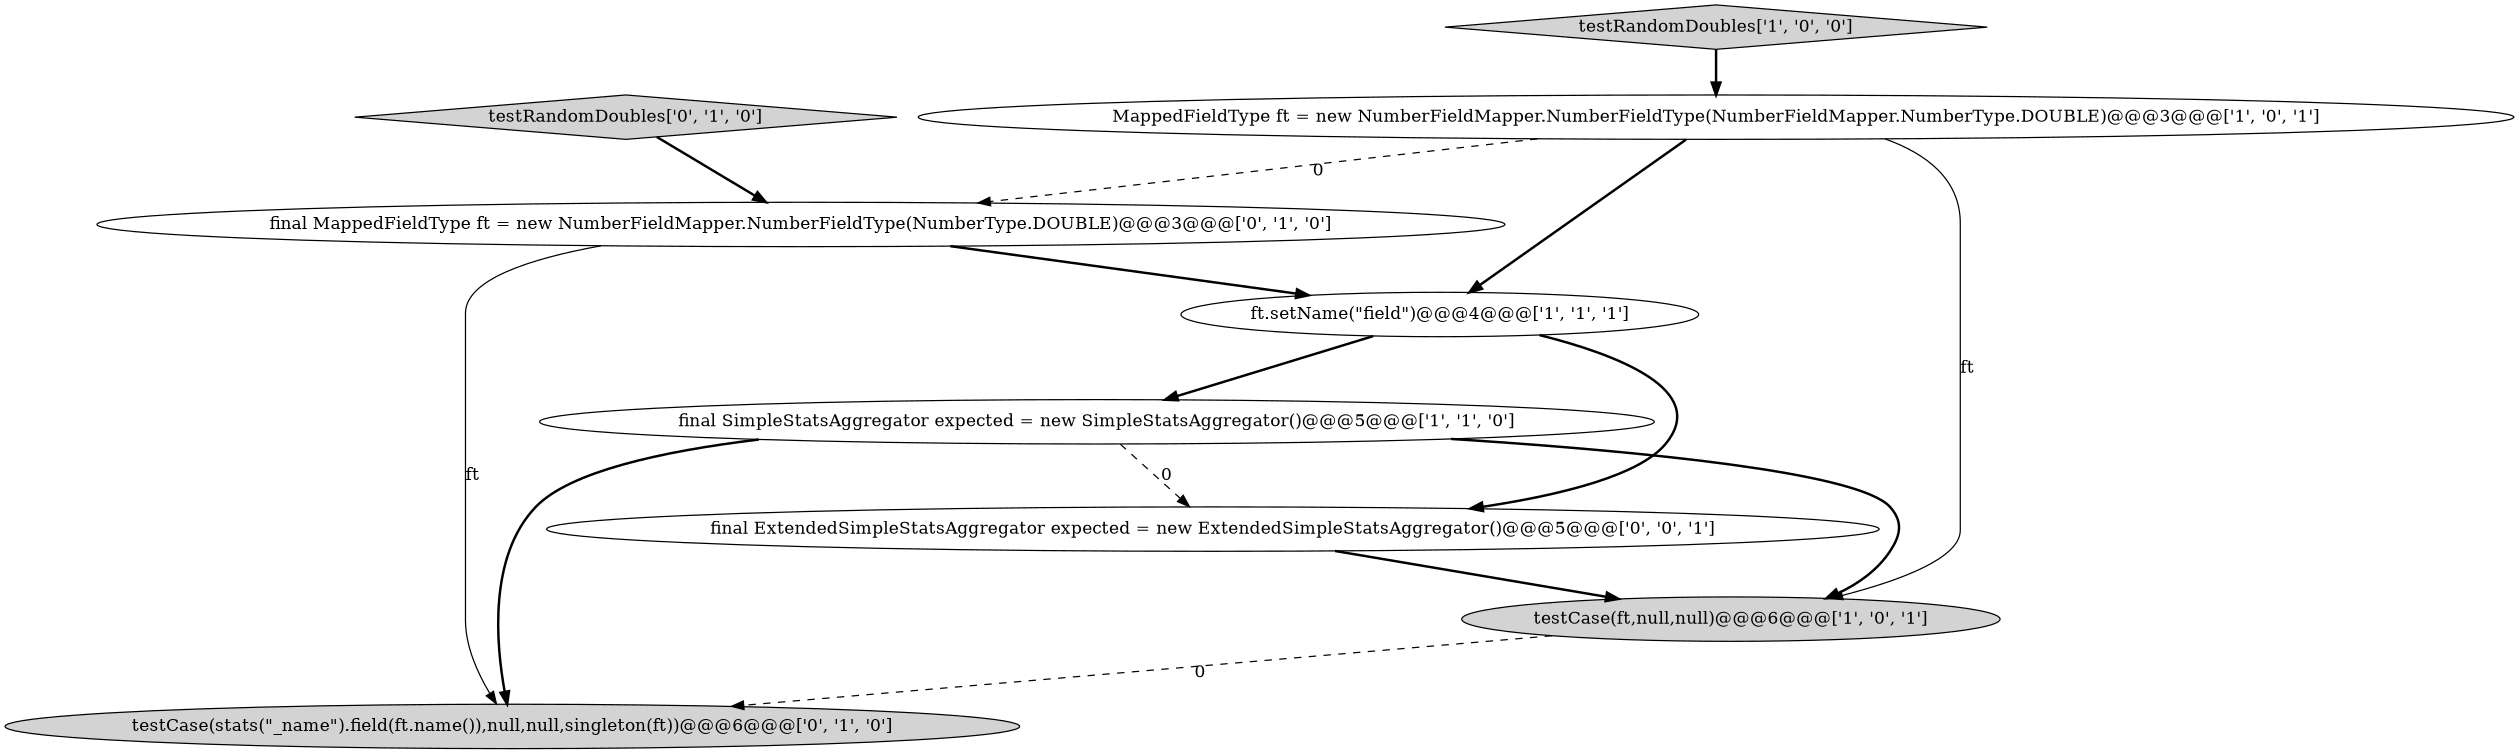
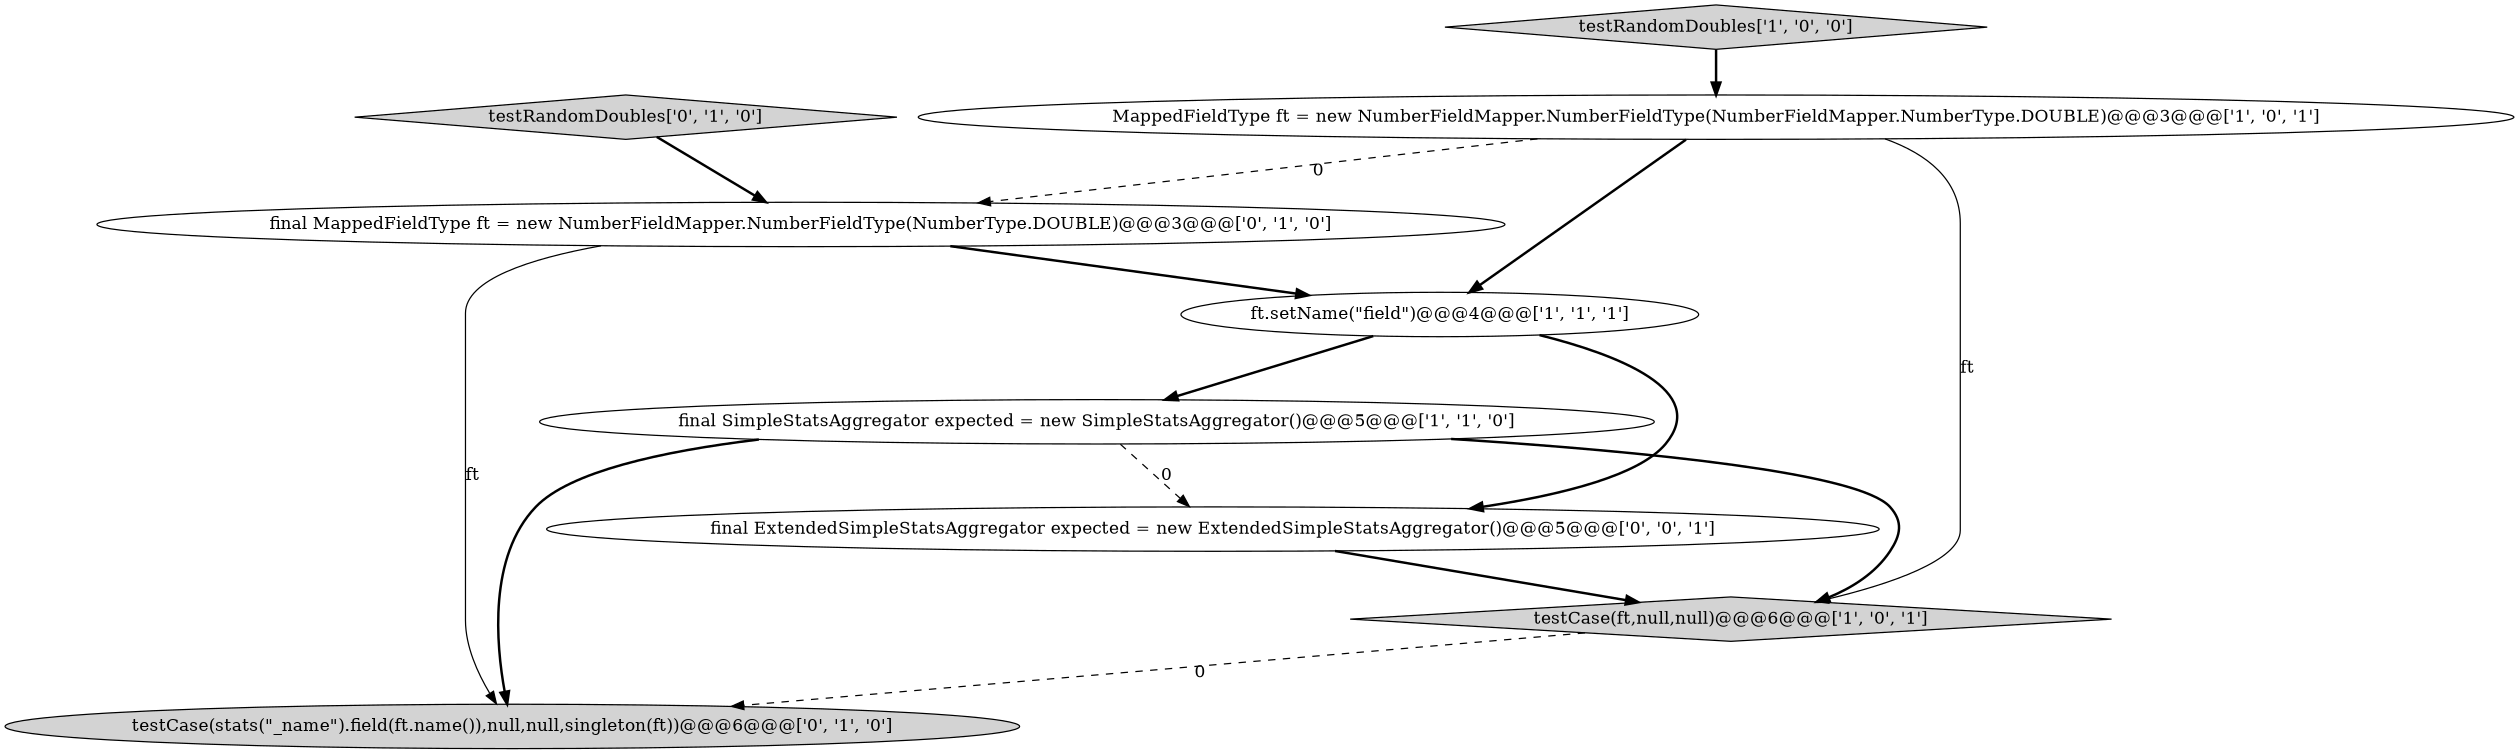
(1731, 619) -> (1731, 619)
